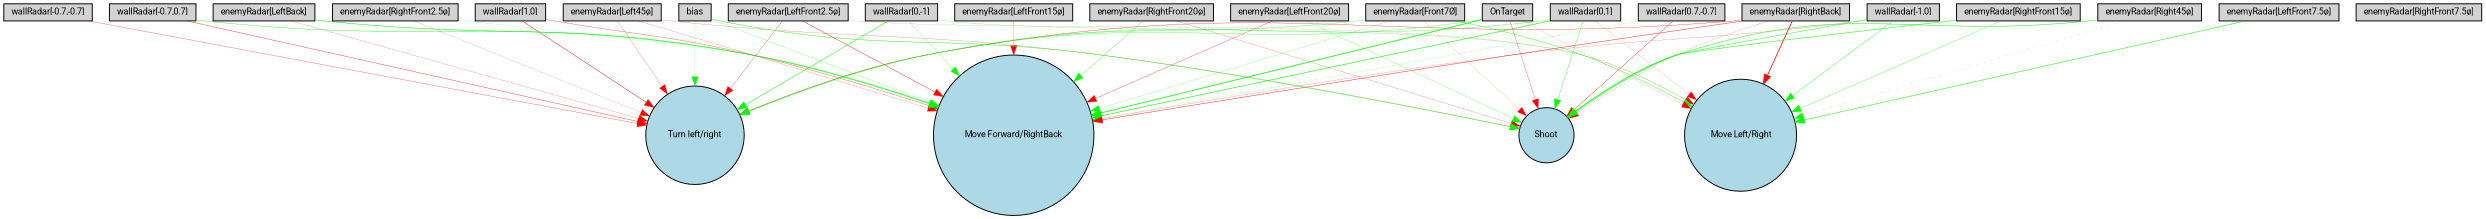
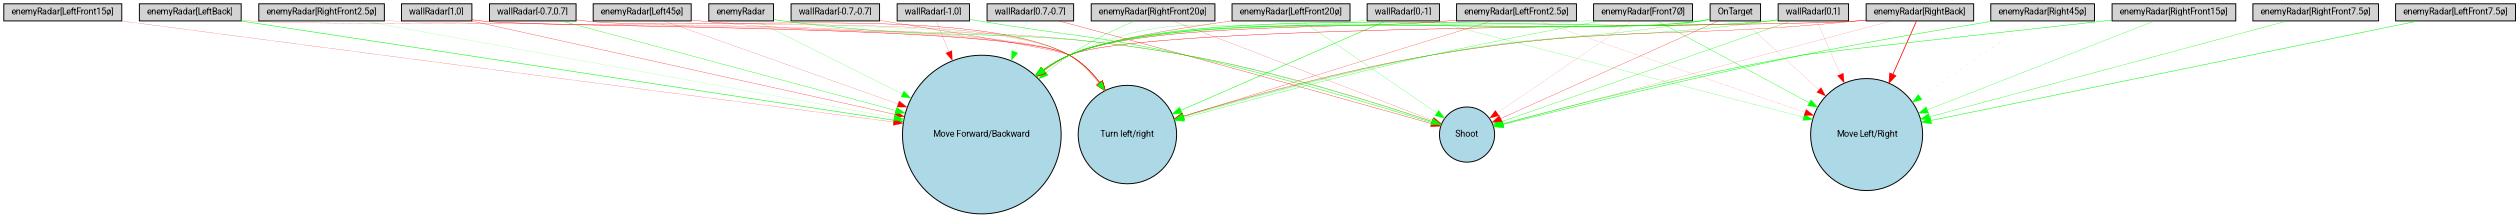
(695, 12) -> (741, 12)
(1843, 58) -> (2108, 69)
(1014, 135) -> (982, 135)
